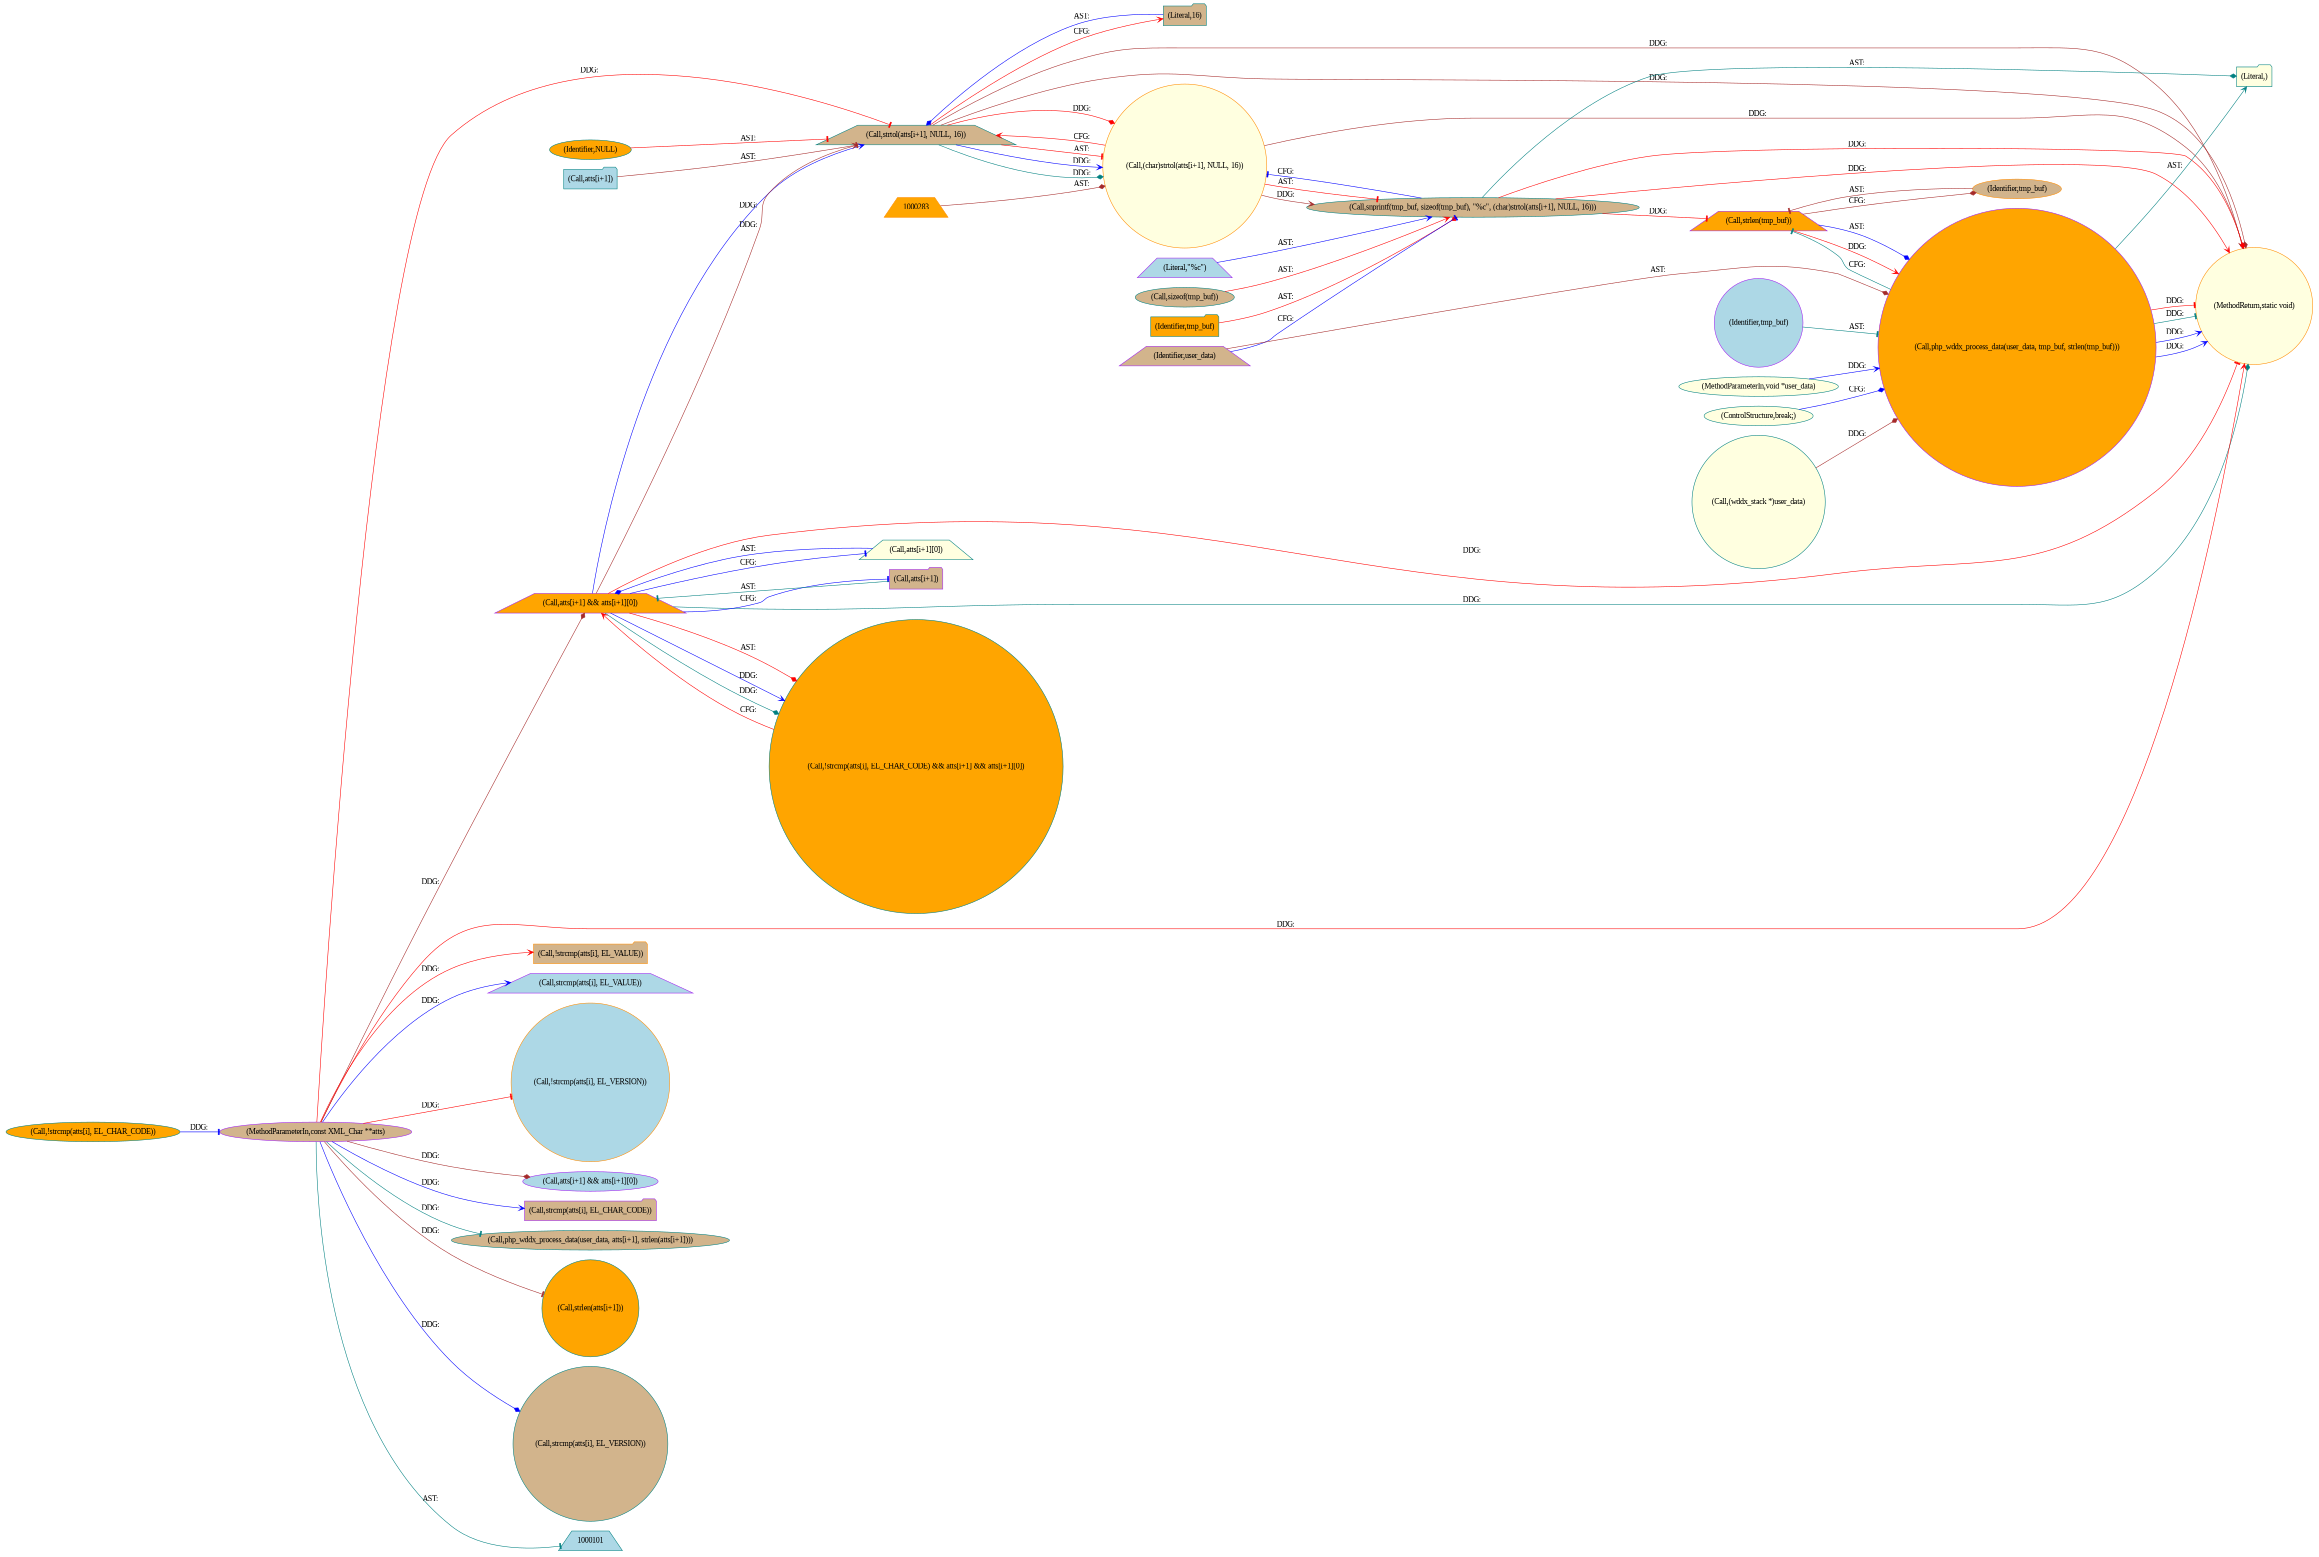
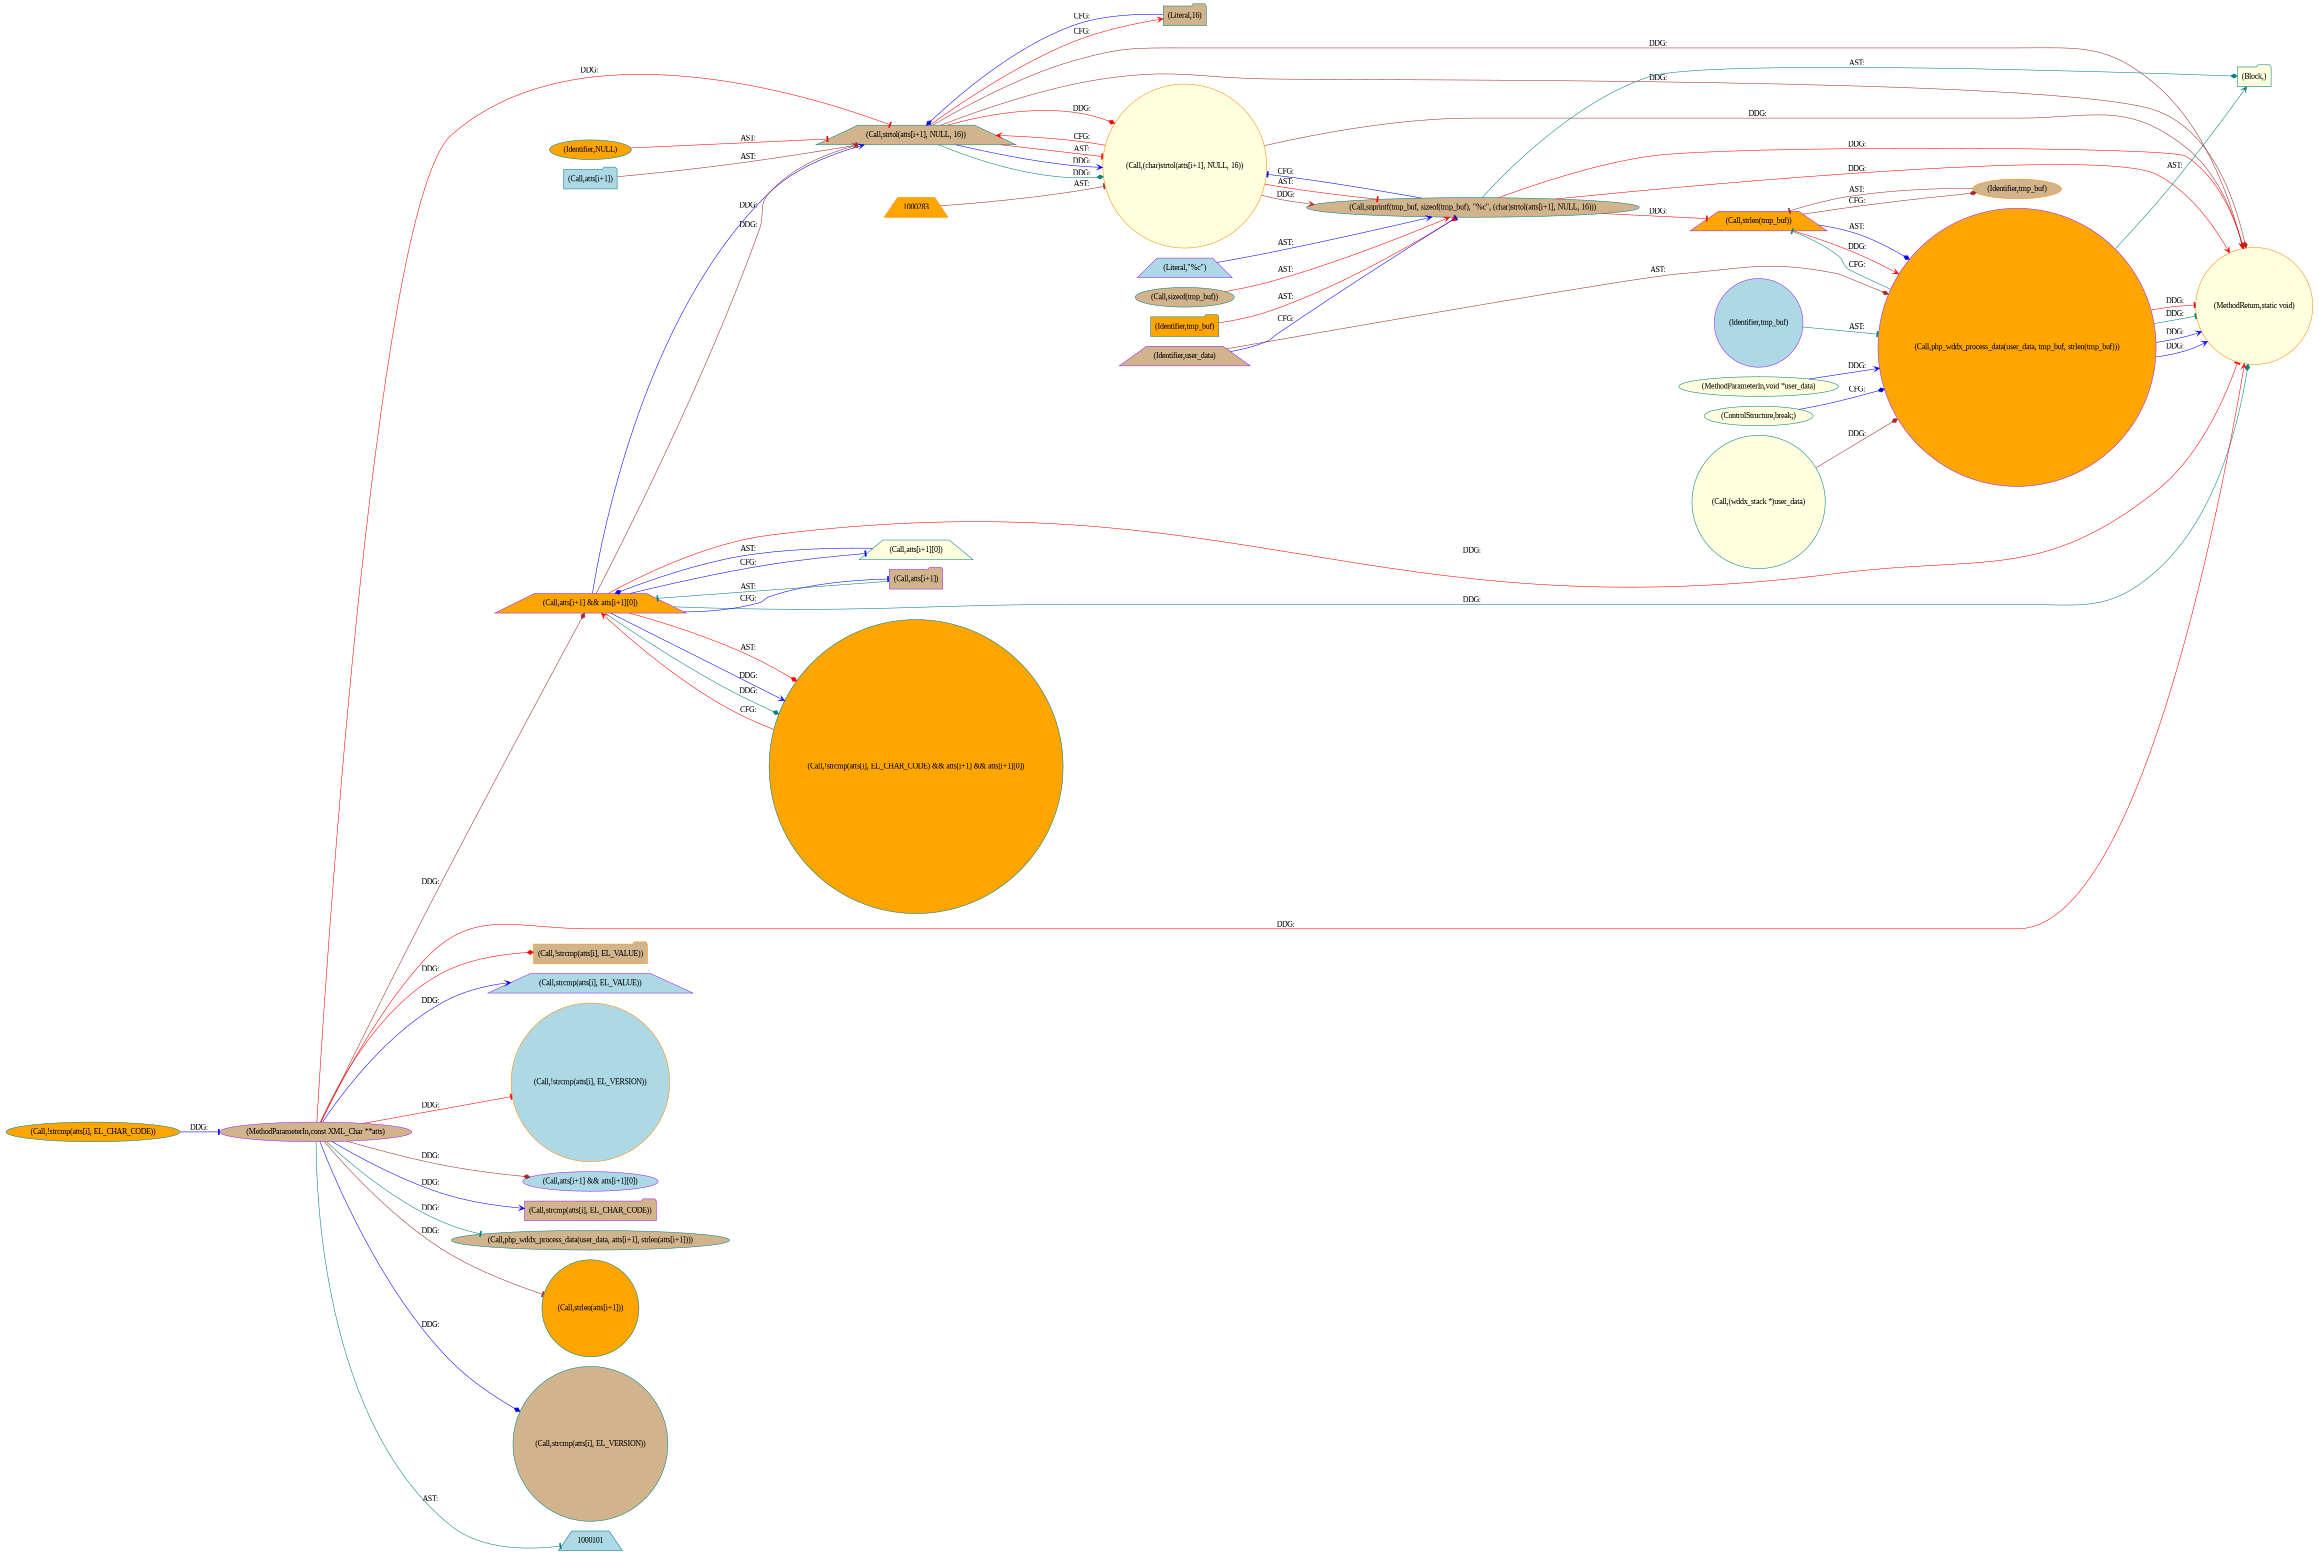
(1083, 17) -> (1083, 17)
(2254, 77) -> (2254, 77)
(1020, 199) -> (1022, 198)
(399, 1005) -> (399, 1005)
